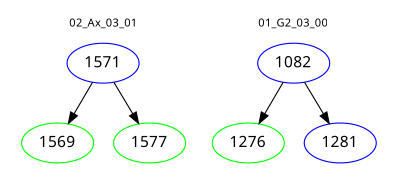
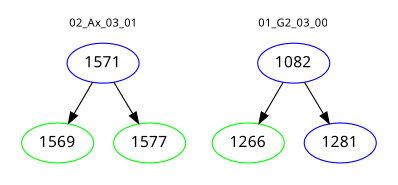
(248, 143) -> (248, 143)
